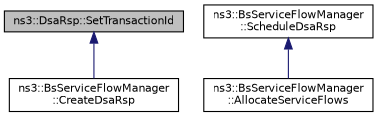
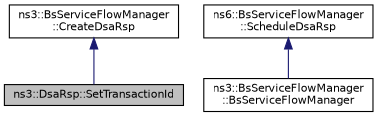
(288, 21) -> (288, 21)
(94, 61) -> (94, 67)
(288, 95) -> (288, 95)
